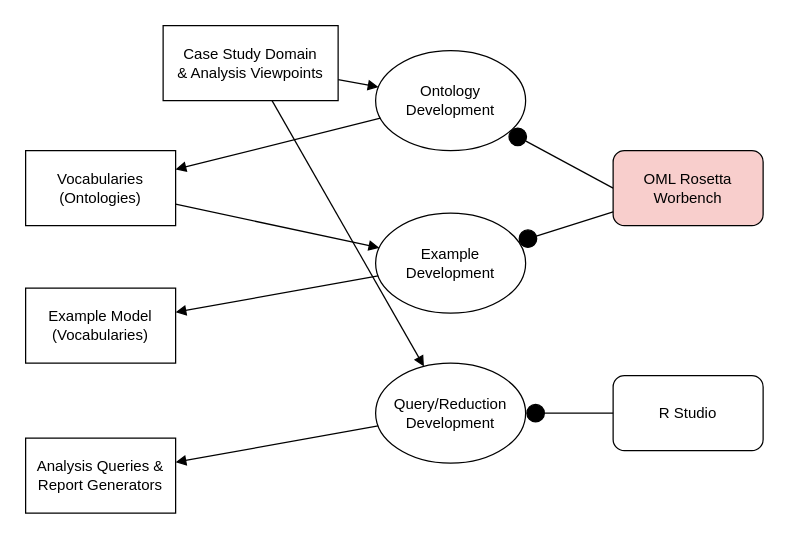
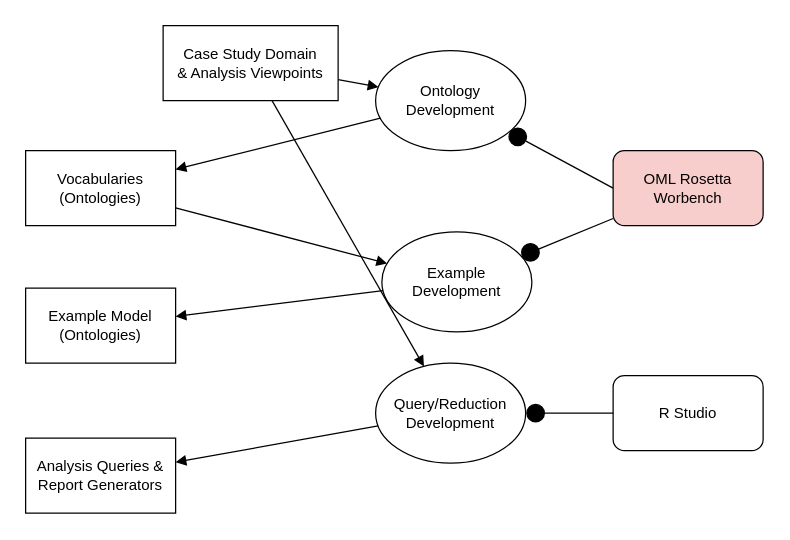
(451, 263) -> (457, 282)
(101, 326) -> (101, 326)
